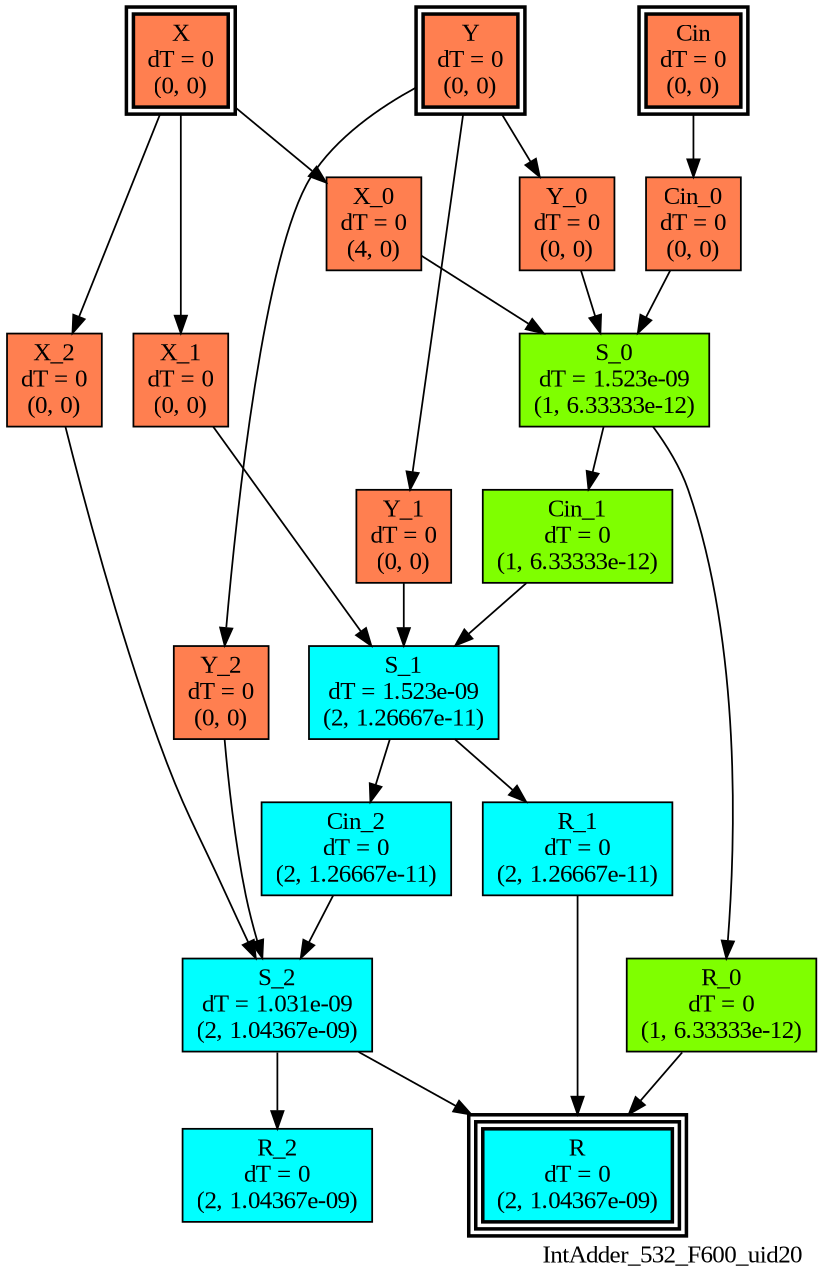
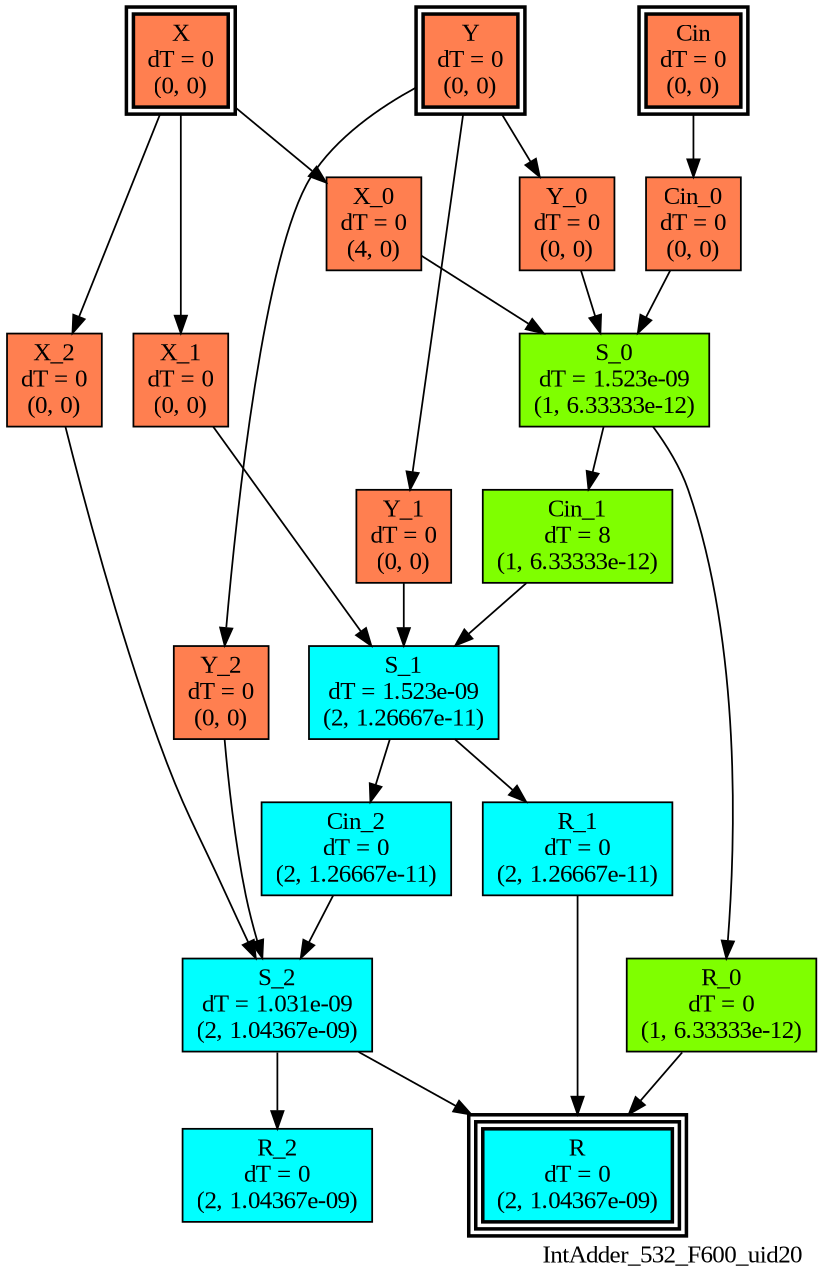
(578, 536) -> (578, 536)
